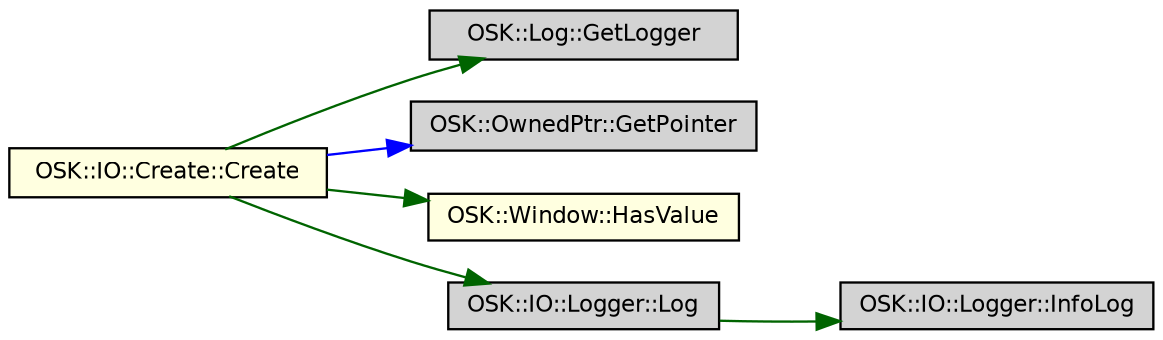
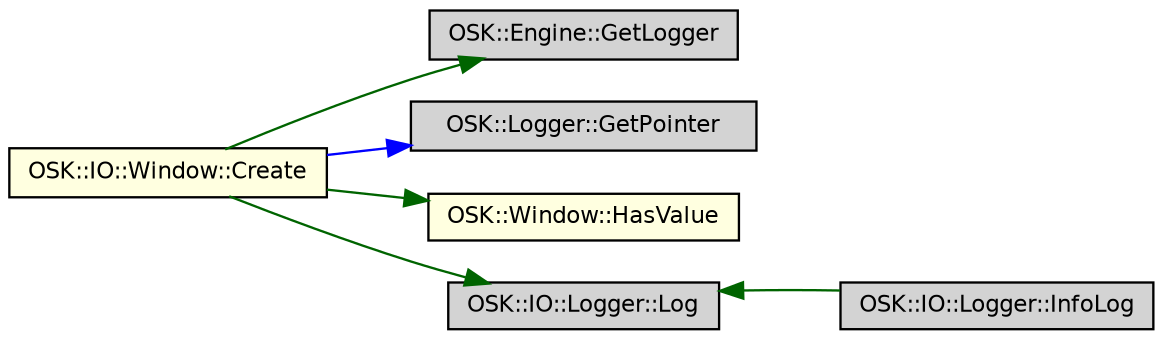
(584, 35) -> (584, 35)
(584, 126) -> (584, 126)
(168, 173) -> (168, 173)
(768, 322) -> (792, 290)
